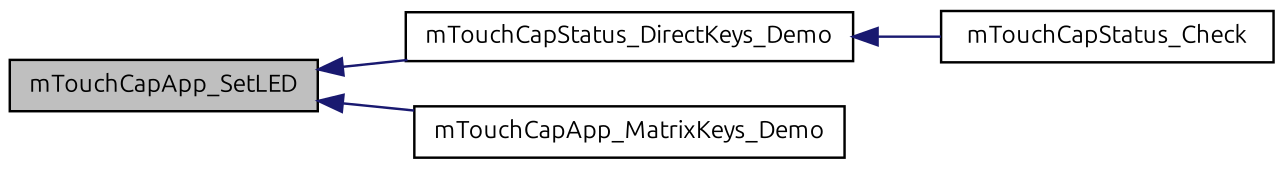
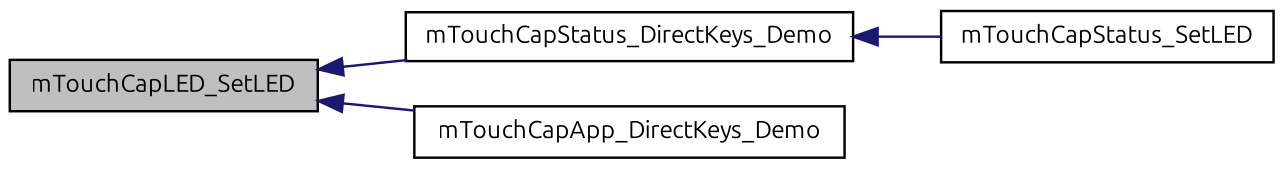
(1107, 37) -> (1107, 37)
(164, 86) -> (164, 86)
(629, 132) -> (629, 132)
